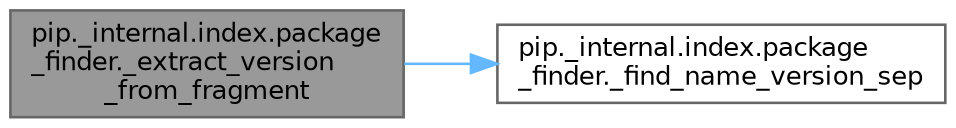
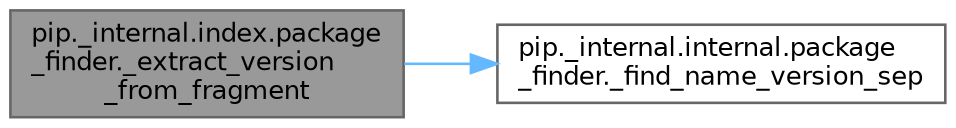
(721, 64) -> (721, 64)
